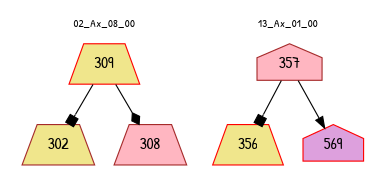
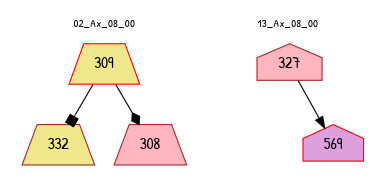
(288, 24) -> (288, 24)
(290, 64) -> (290, 64)
(58, 145) -> (58, 145)
(248, 145) -> none
